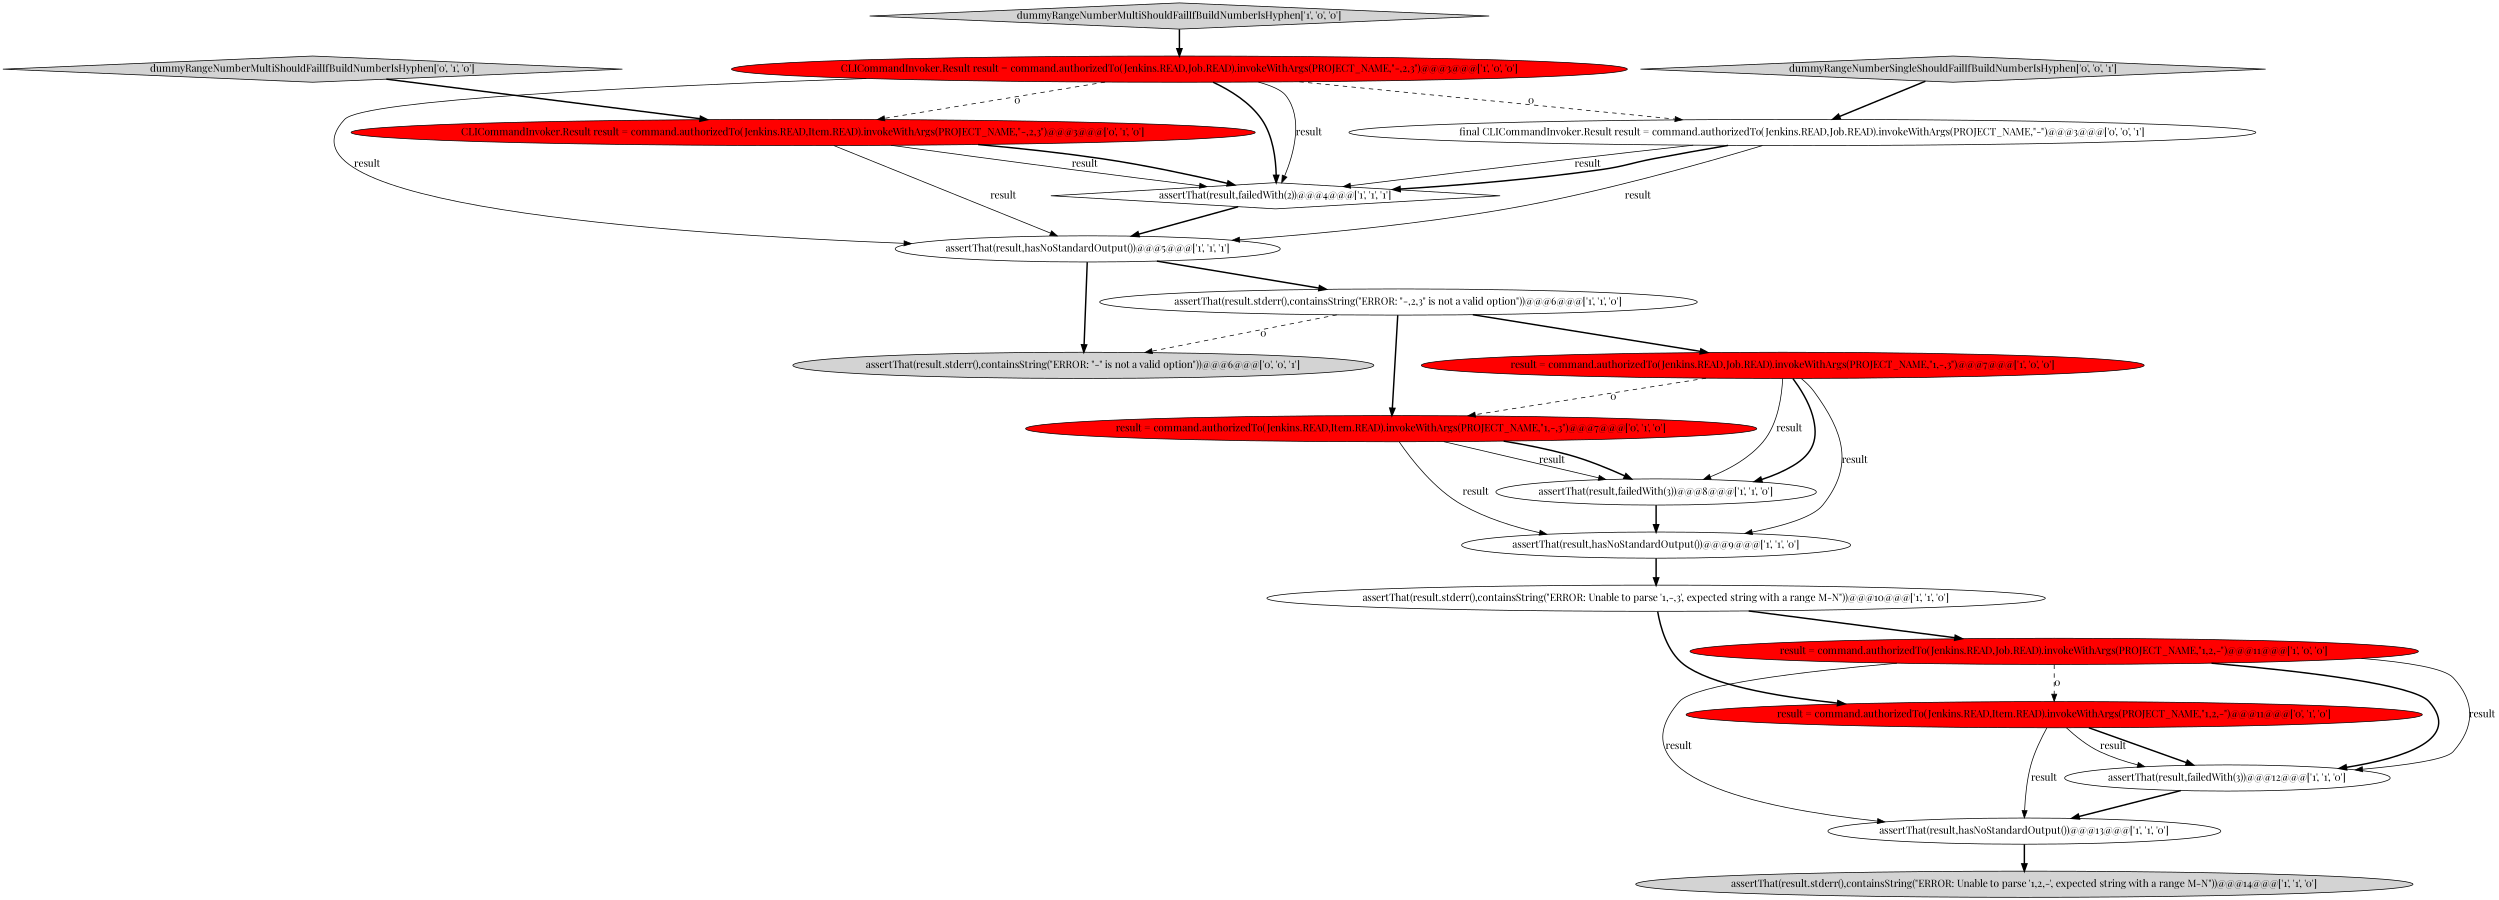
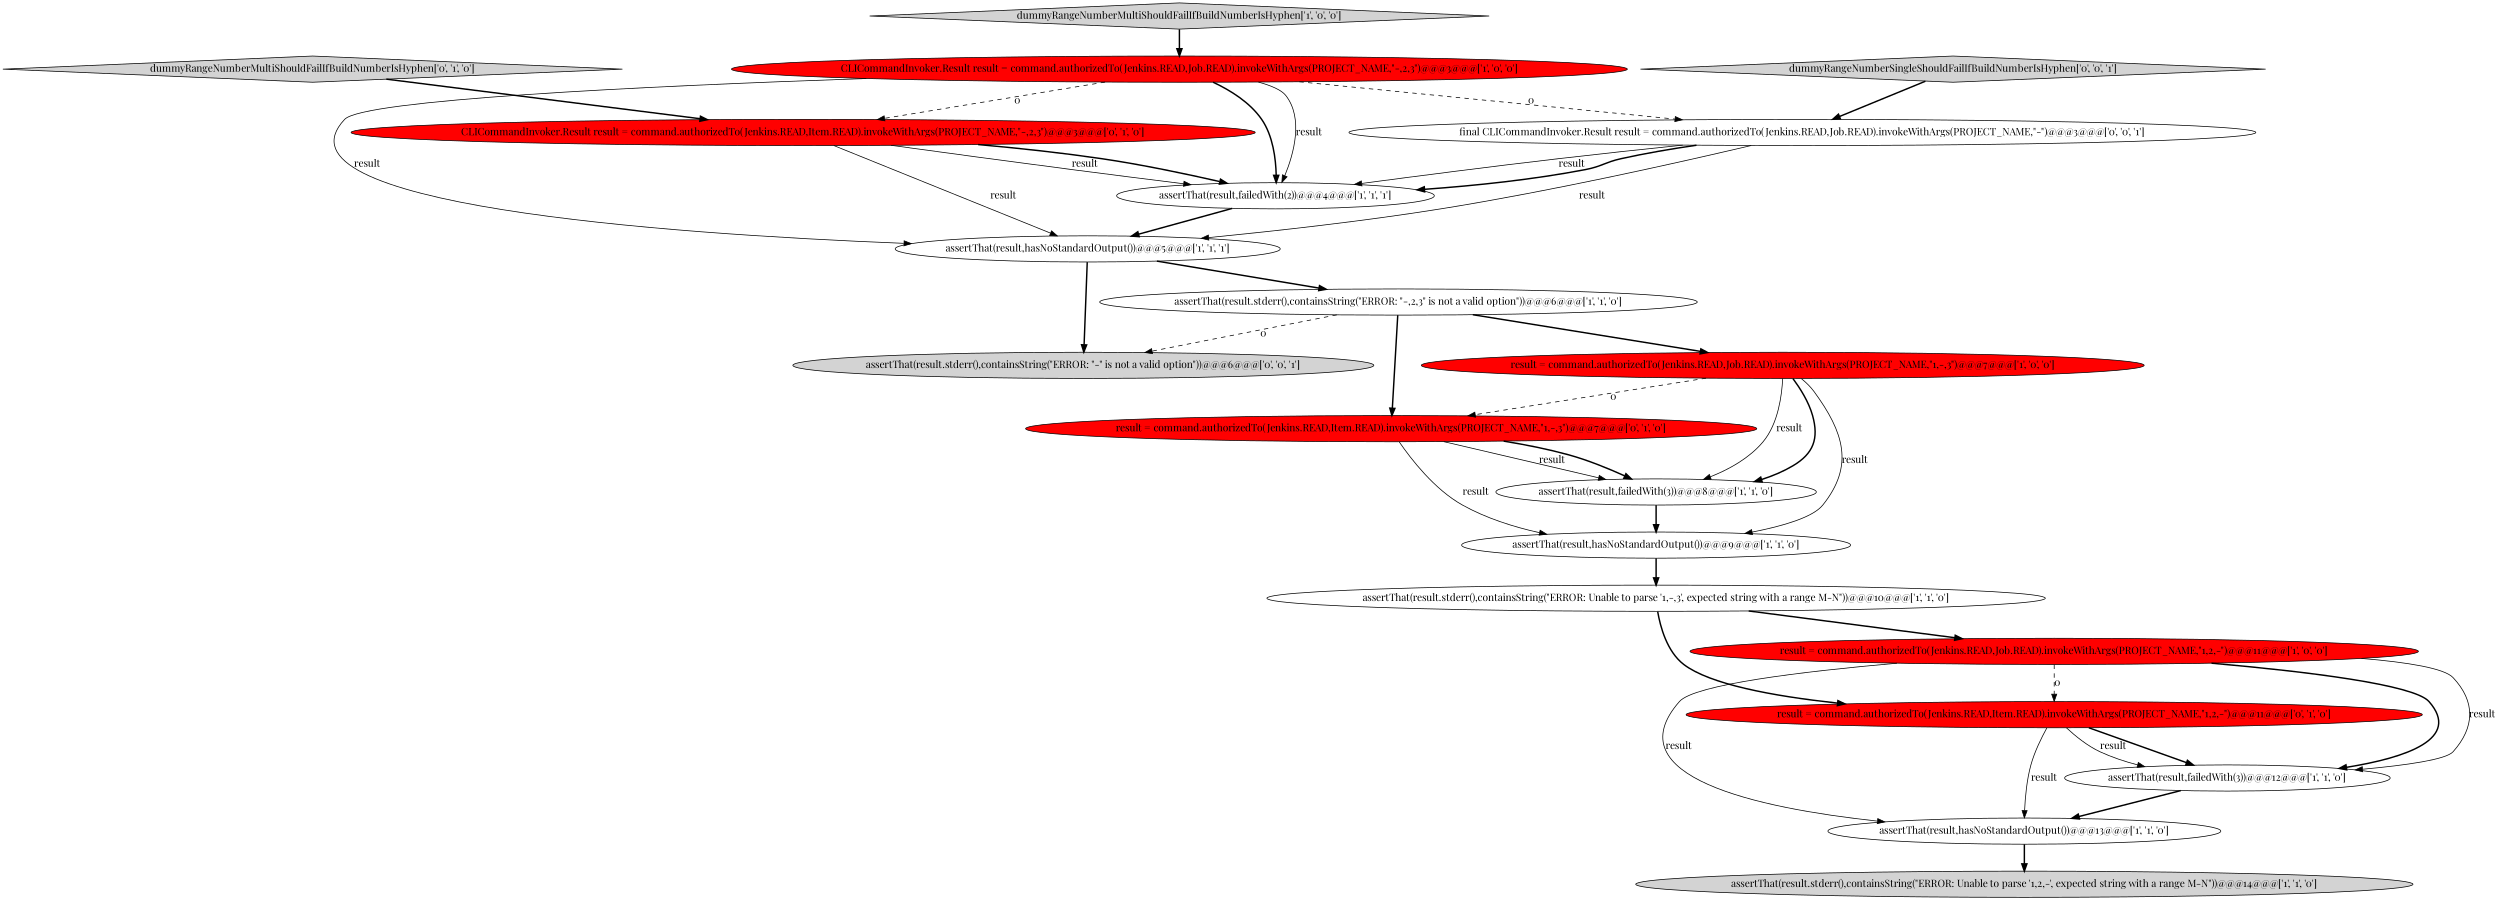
(1276, 196) -> (1276, 196)
